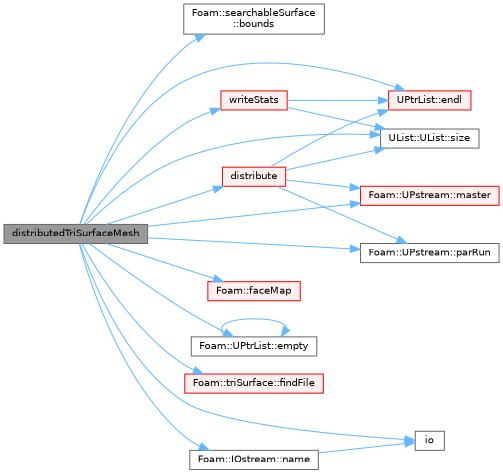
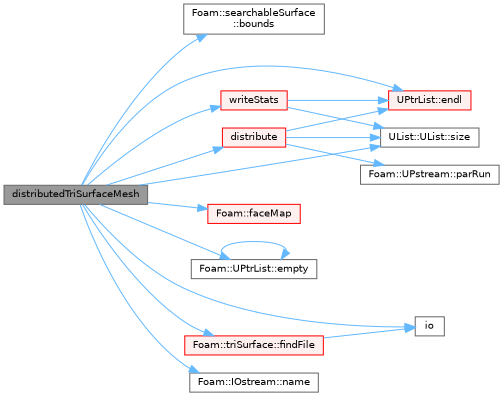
(430, 196) -> none
(249, 243) -> none
(362, 448) -> (364, 333)
